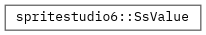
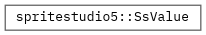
(103, 18) -> (103, 18)
